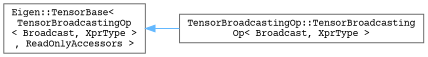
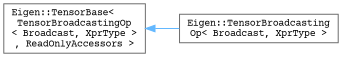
(302, 29) -> (259, 29)
